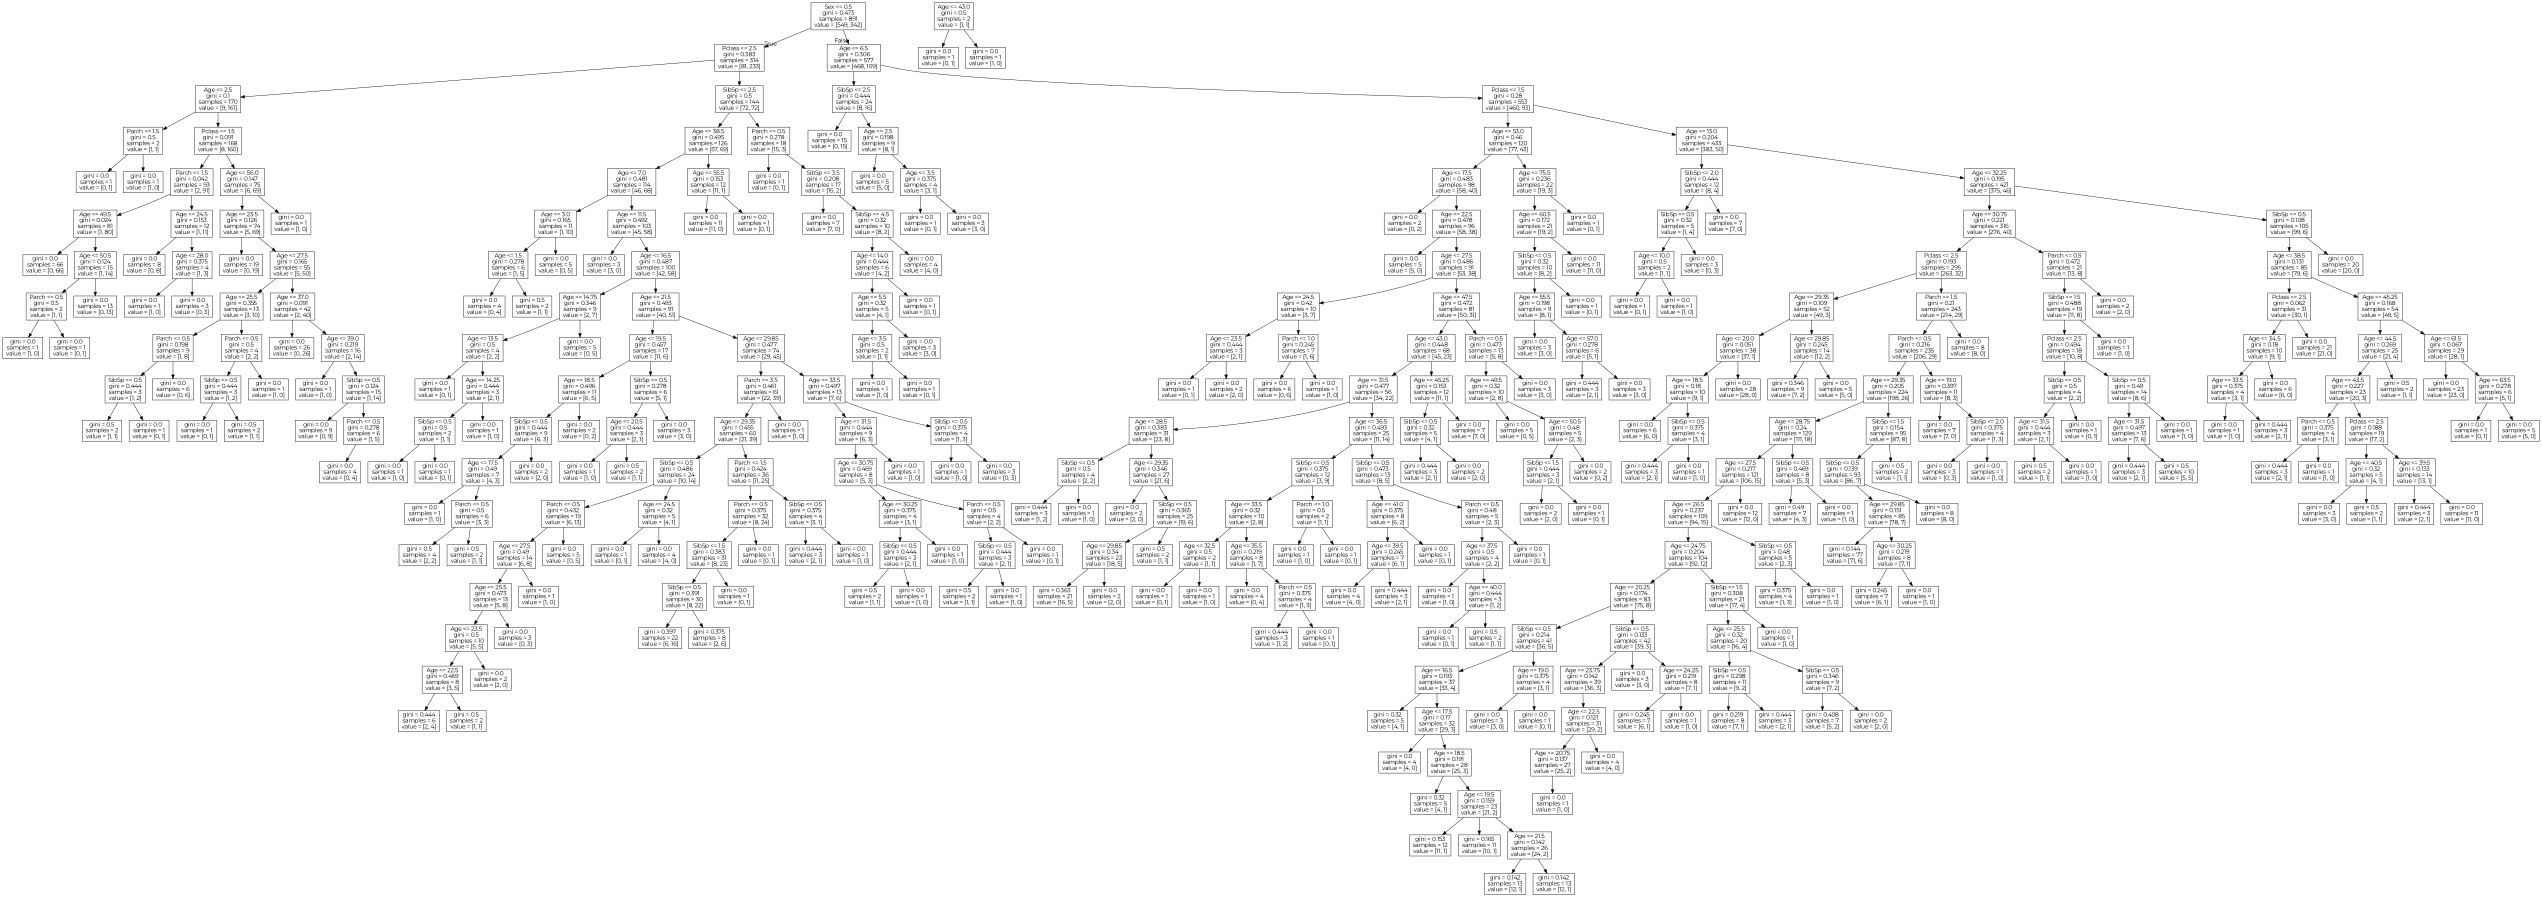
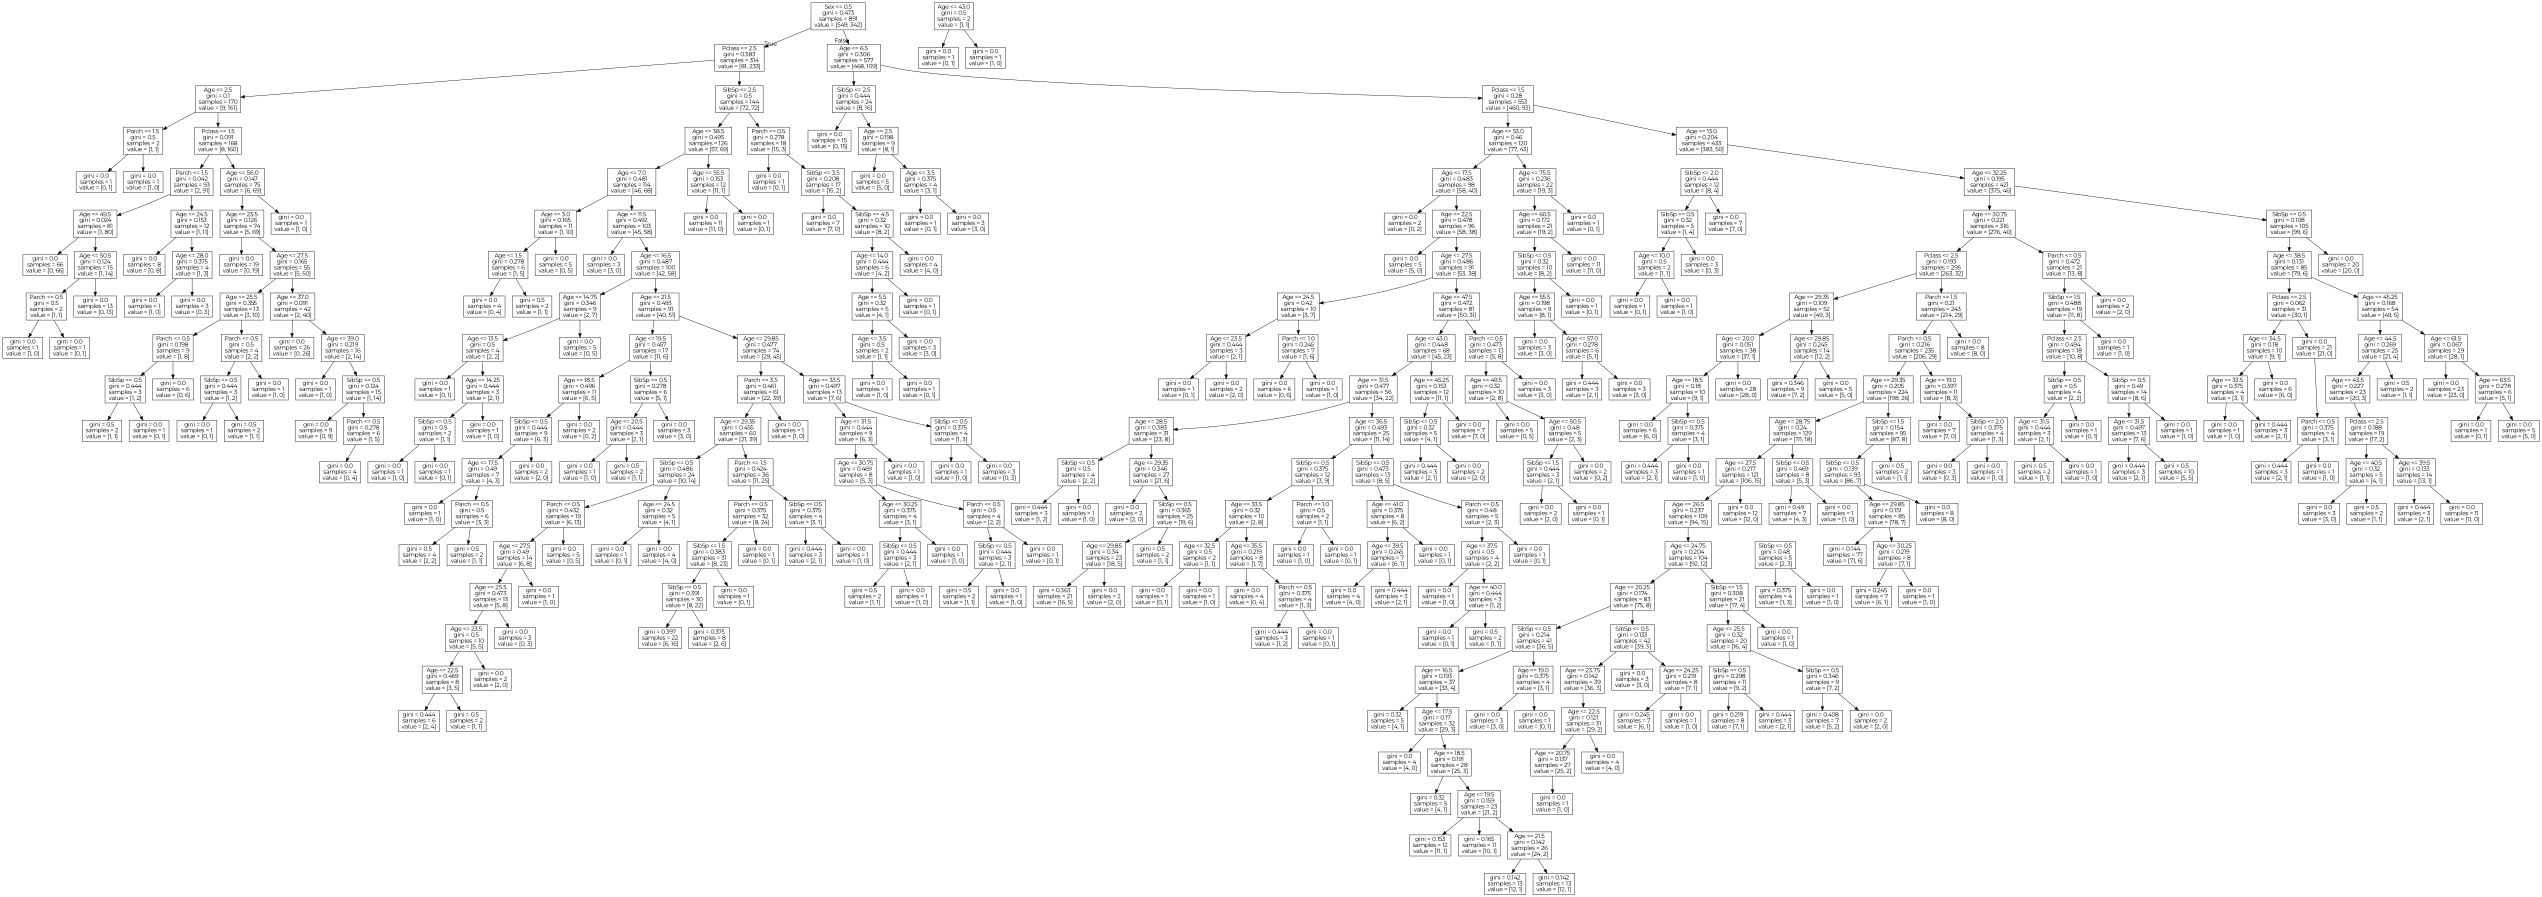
(1702, 159) -> none
(2334, 408) -> (2316, 386)
(1731, 535) -> none
